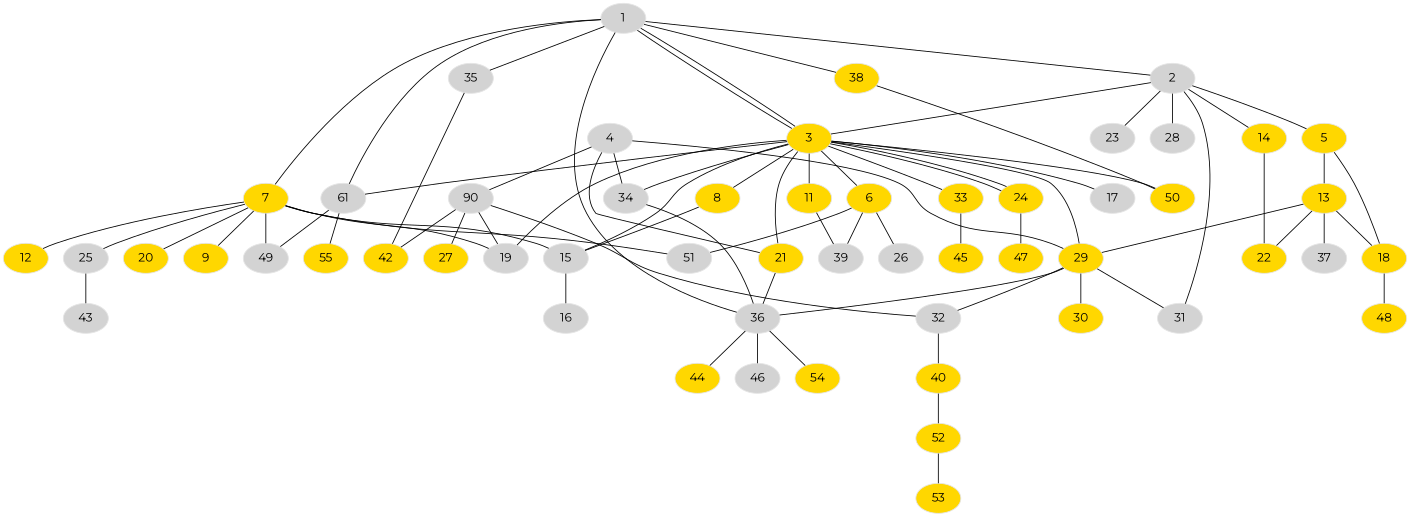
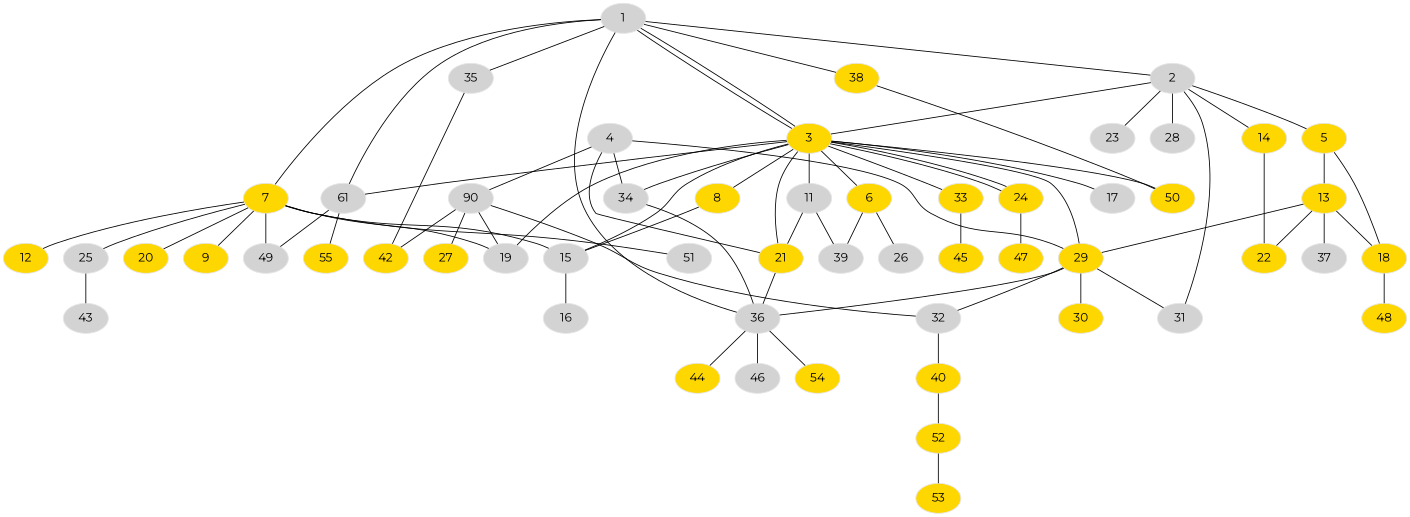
(809, 198) -> (809, 198)
none -> (795, 228)
(782, 233) -> none
